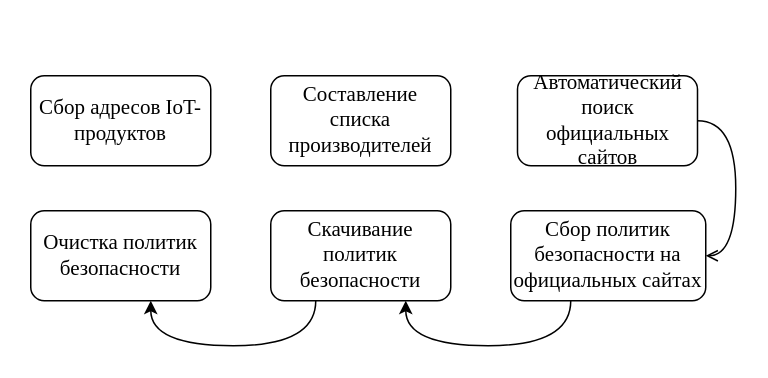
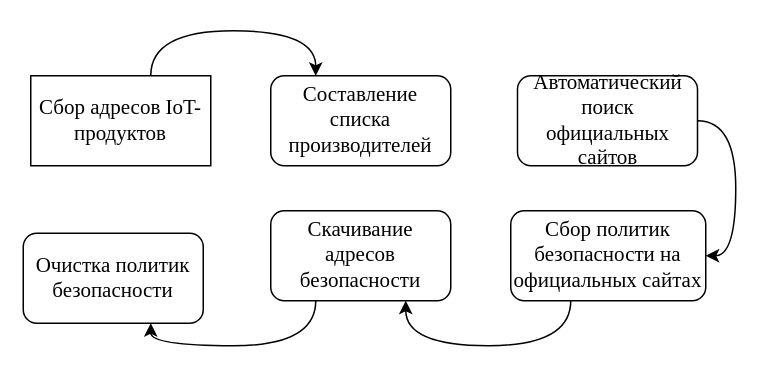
none -> (230, 31)
(121, 121) -> (121, 121)
(728, 242) -> (730, 240)
(121, 256) -> (113, 278)
(361, 256) -> (361, 256)
